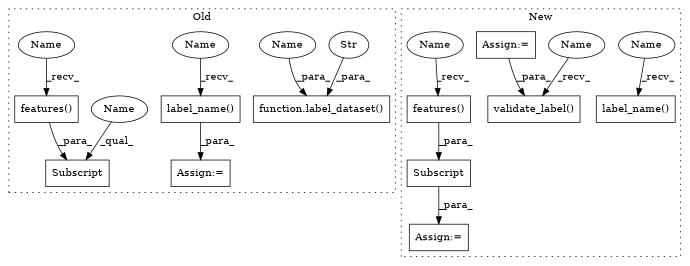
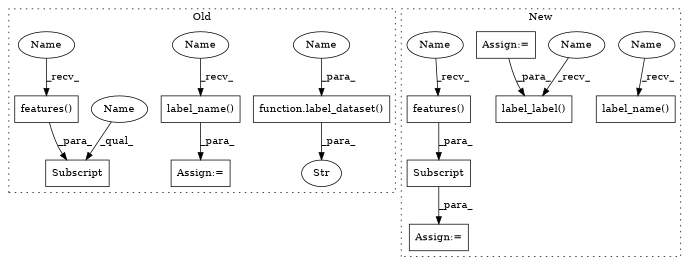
(337, 73) -> (322, 138)
(534, 109) -> (534, 109)
